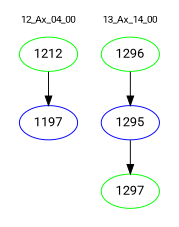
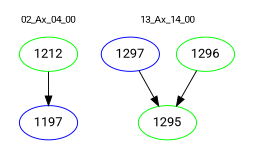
(49, 20) -> (49, 20)
(130, 123) -> (167, 123)
(130, 152) -> (146, 84)
(130, 191) -> (130, 54)
